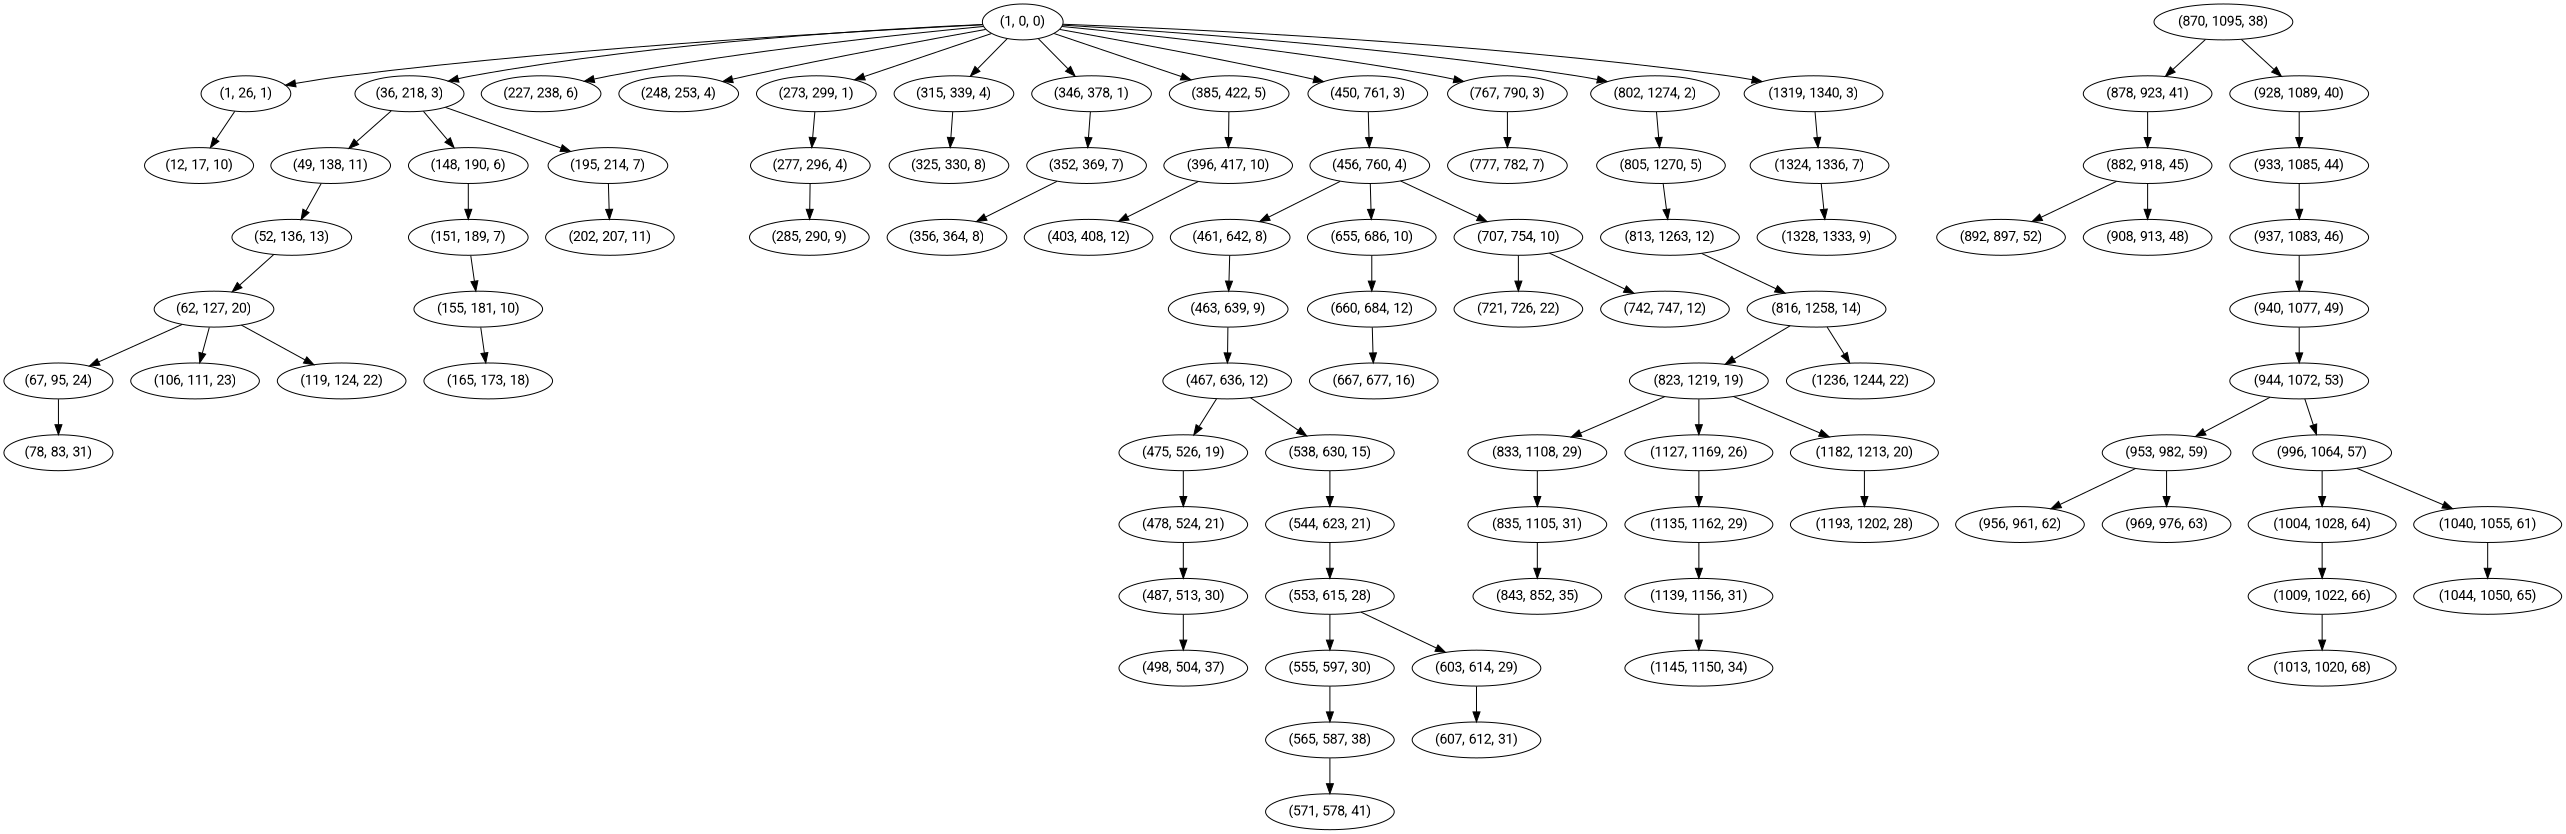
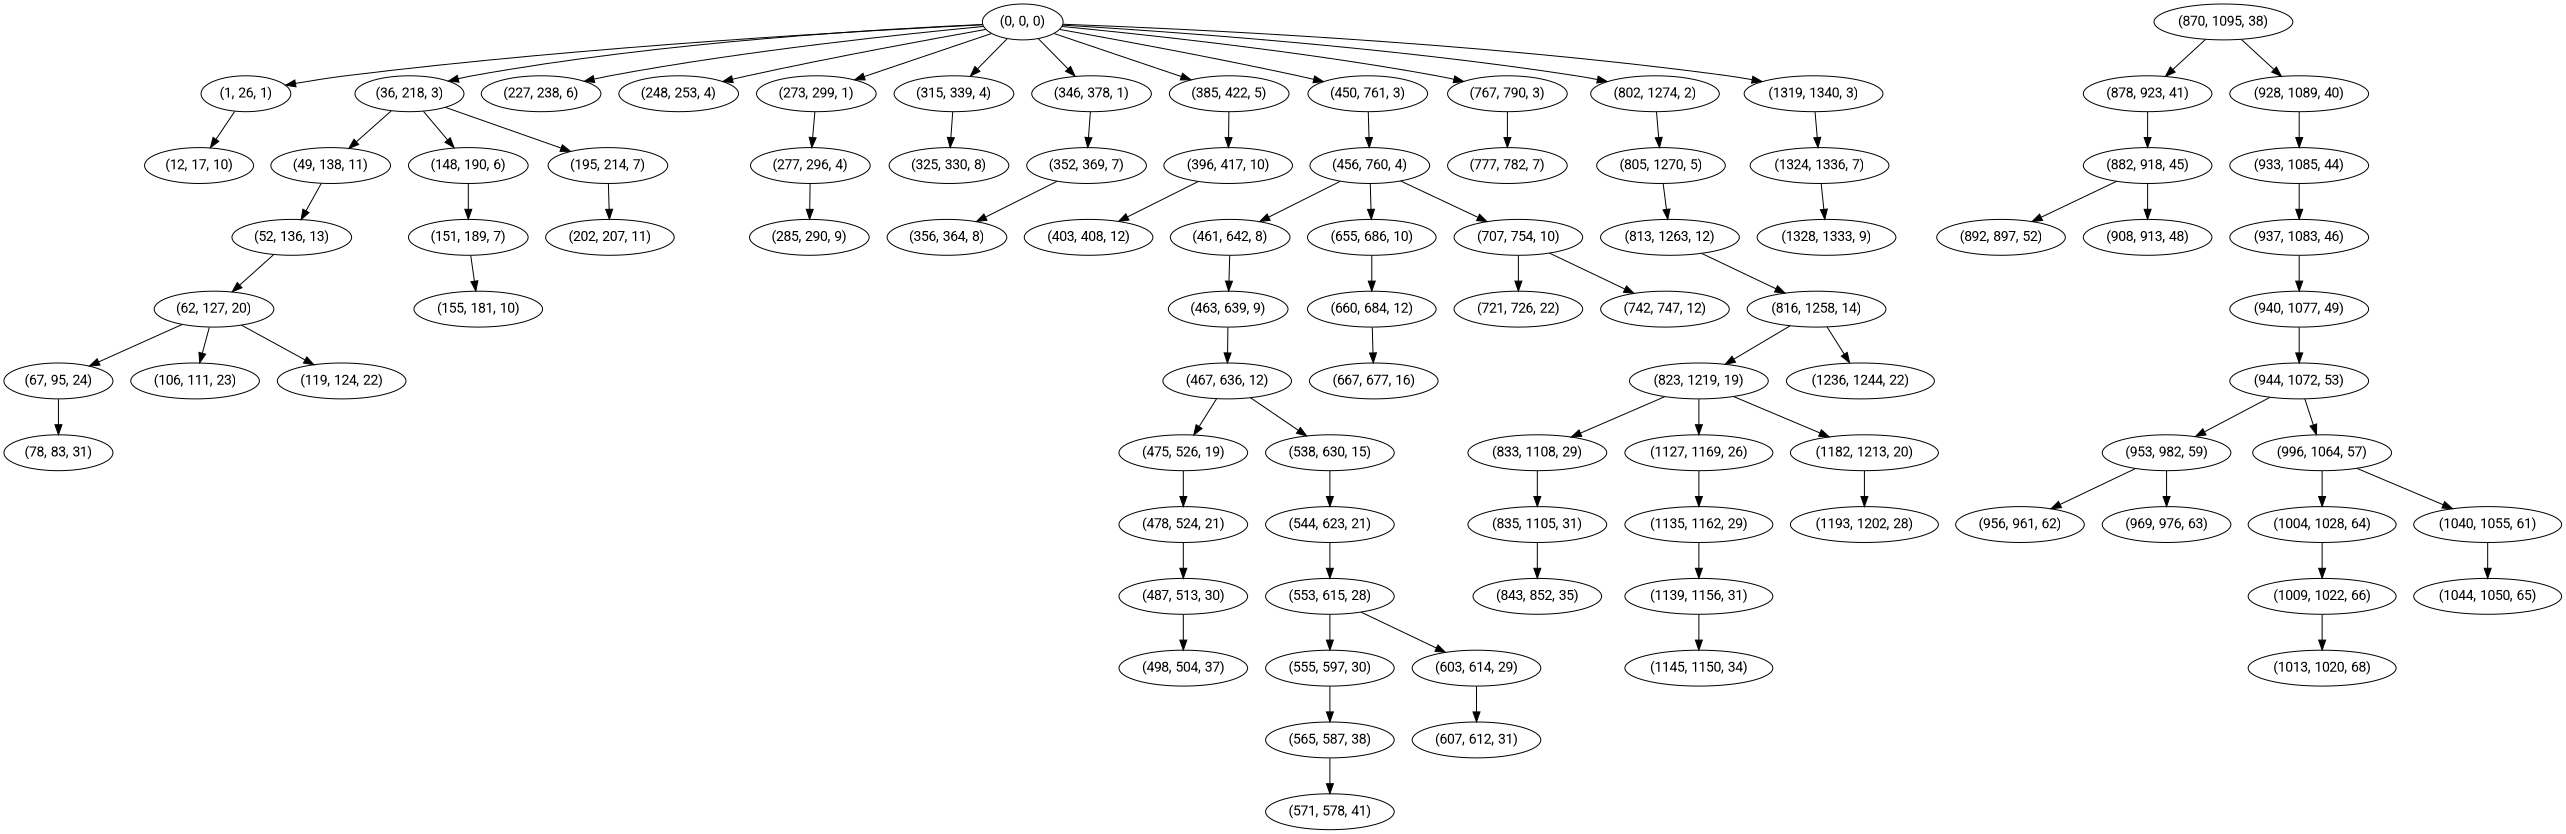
(1023, 22) -> (1023, 22)
(488, 381) -> none
